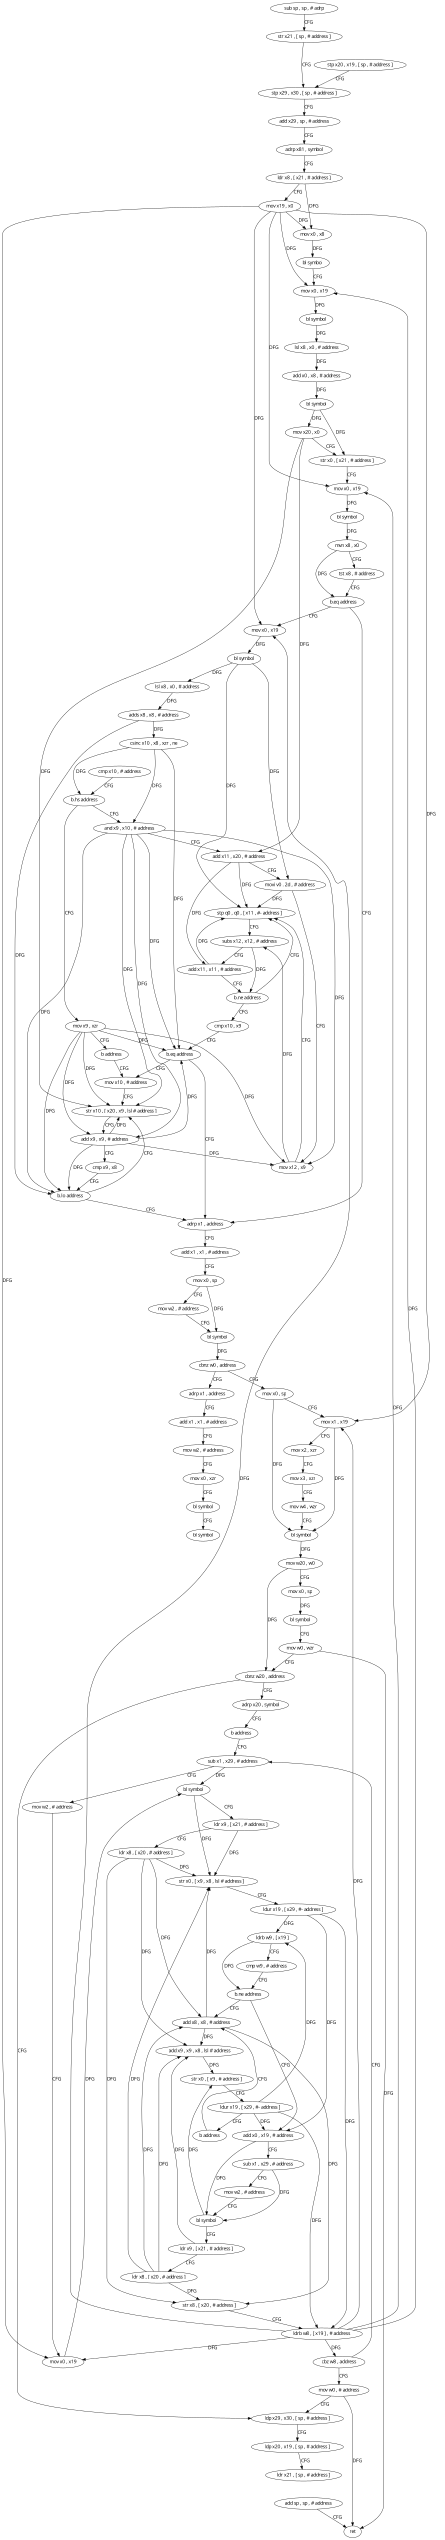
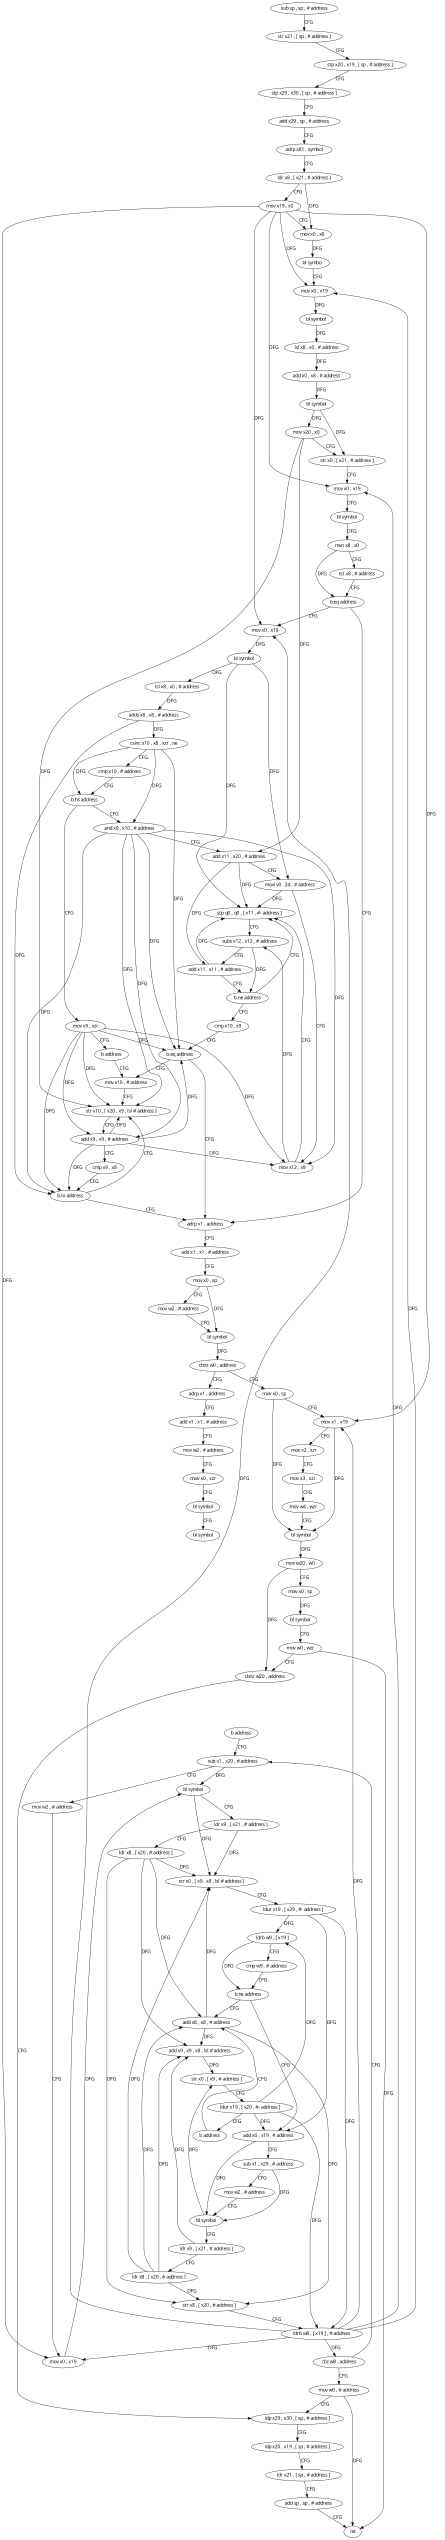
(304, 8) -> (304, 8)
(302, 63) -> (331, 50)
(303, 221) -> (303, 221)
none -> (138, 757)
(261, 1705) -> none
none -> (306, 2488)
